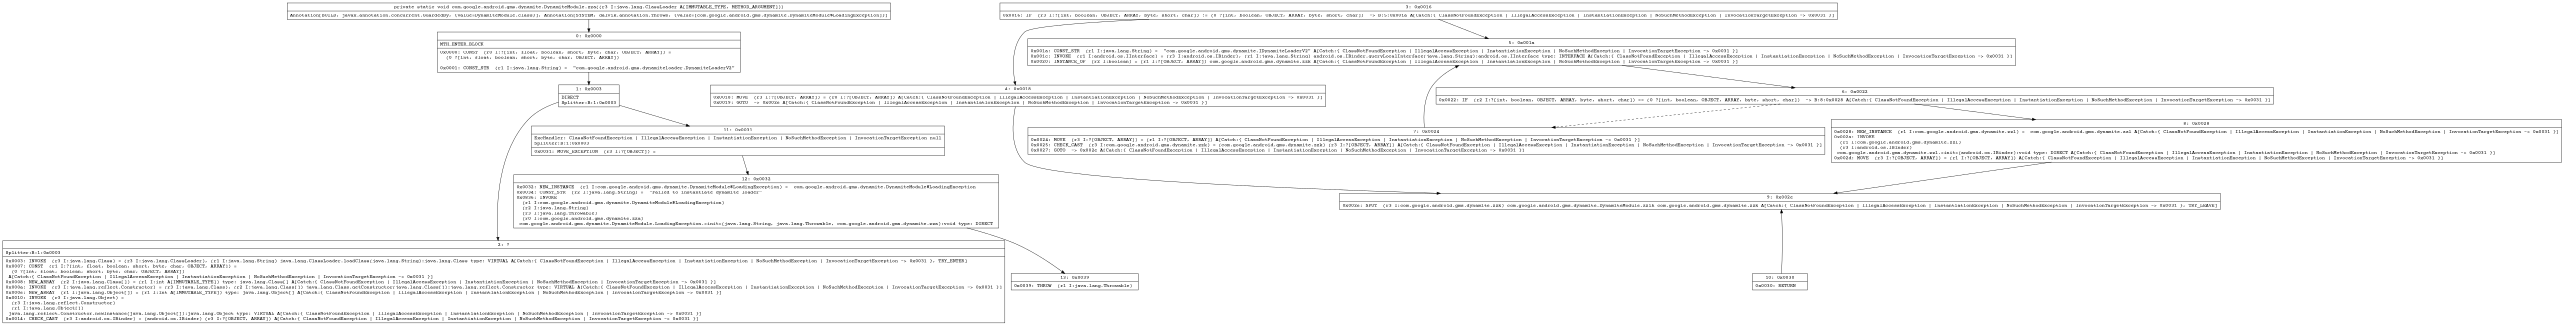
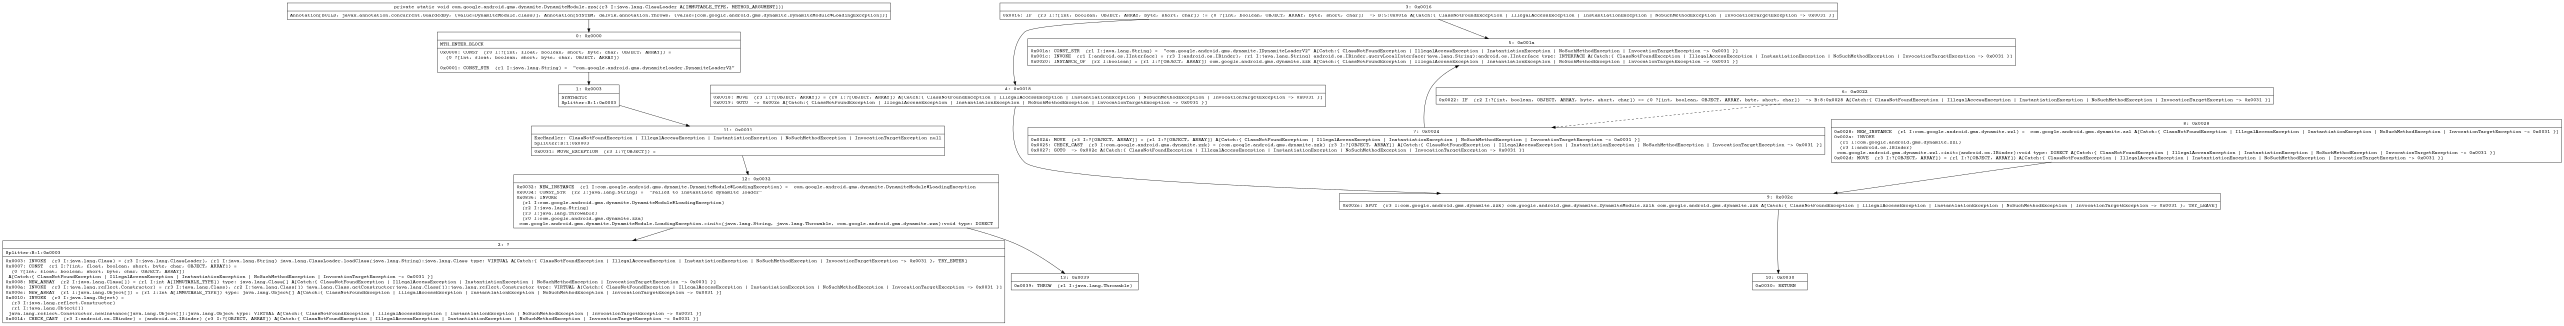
(1707, 76) -> none
(570, 97) -> (575, 97)
(1973, 112) -> none
(506, 158) -> (655, 234)
(1782, 243) -> (1778, 240)
